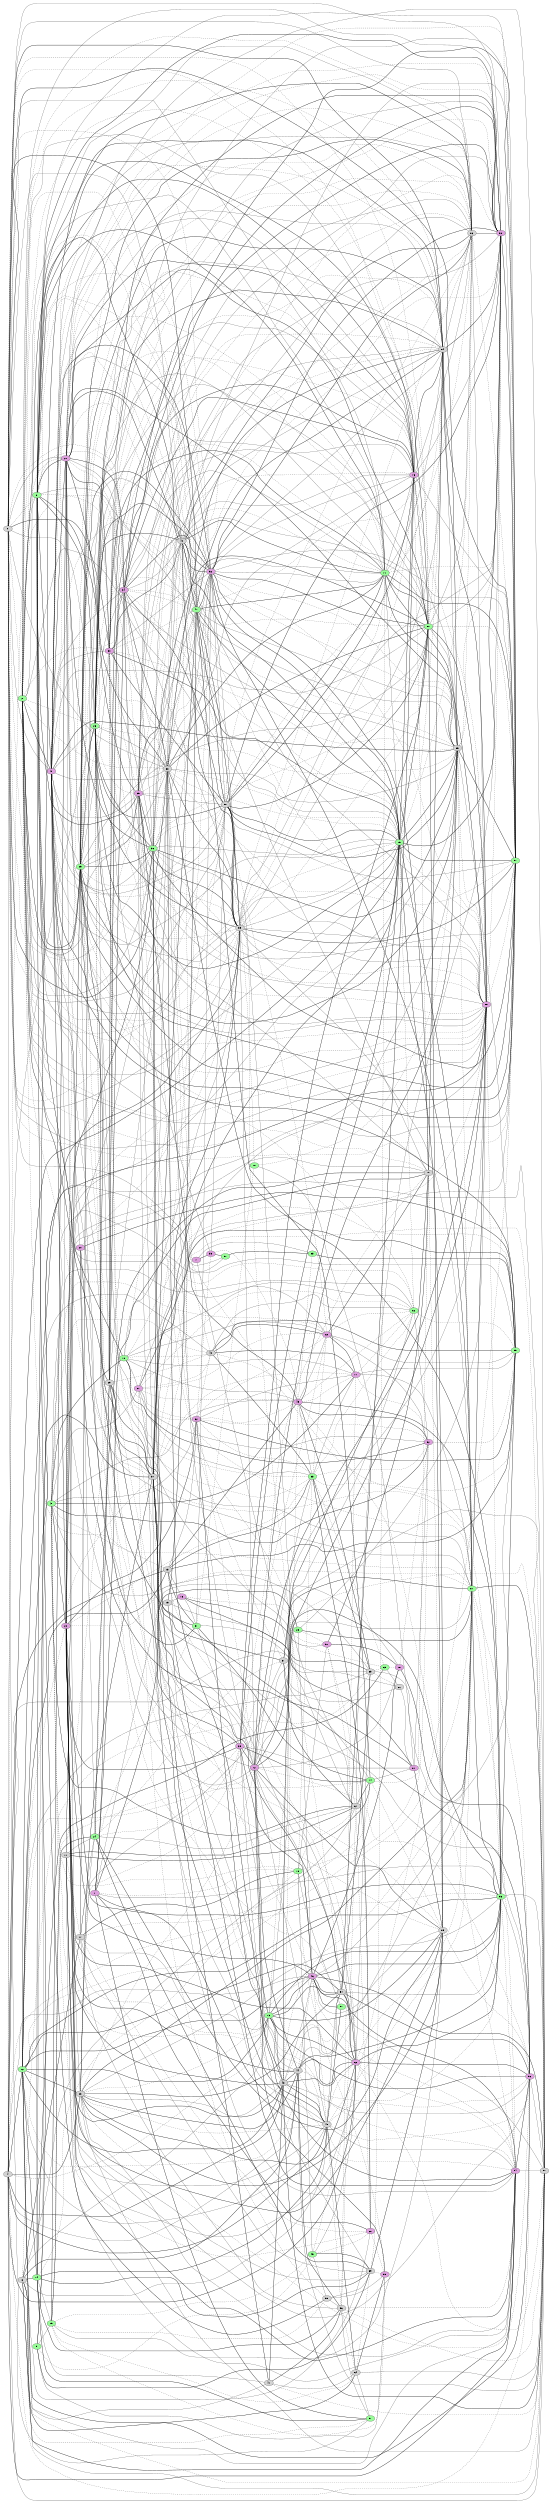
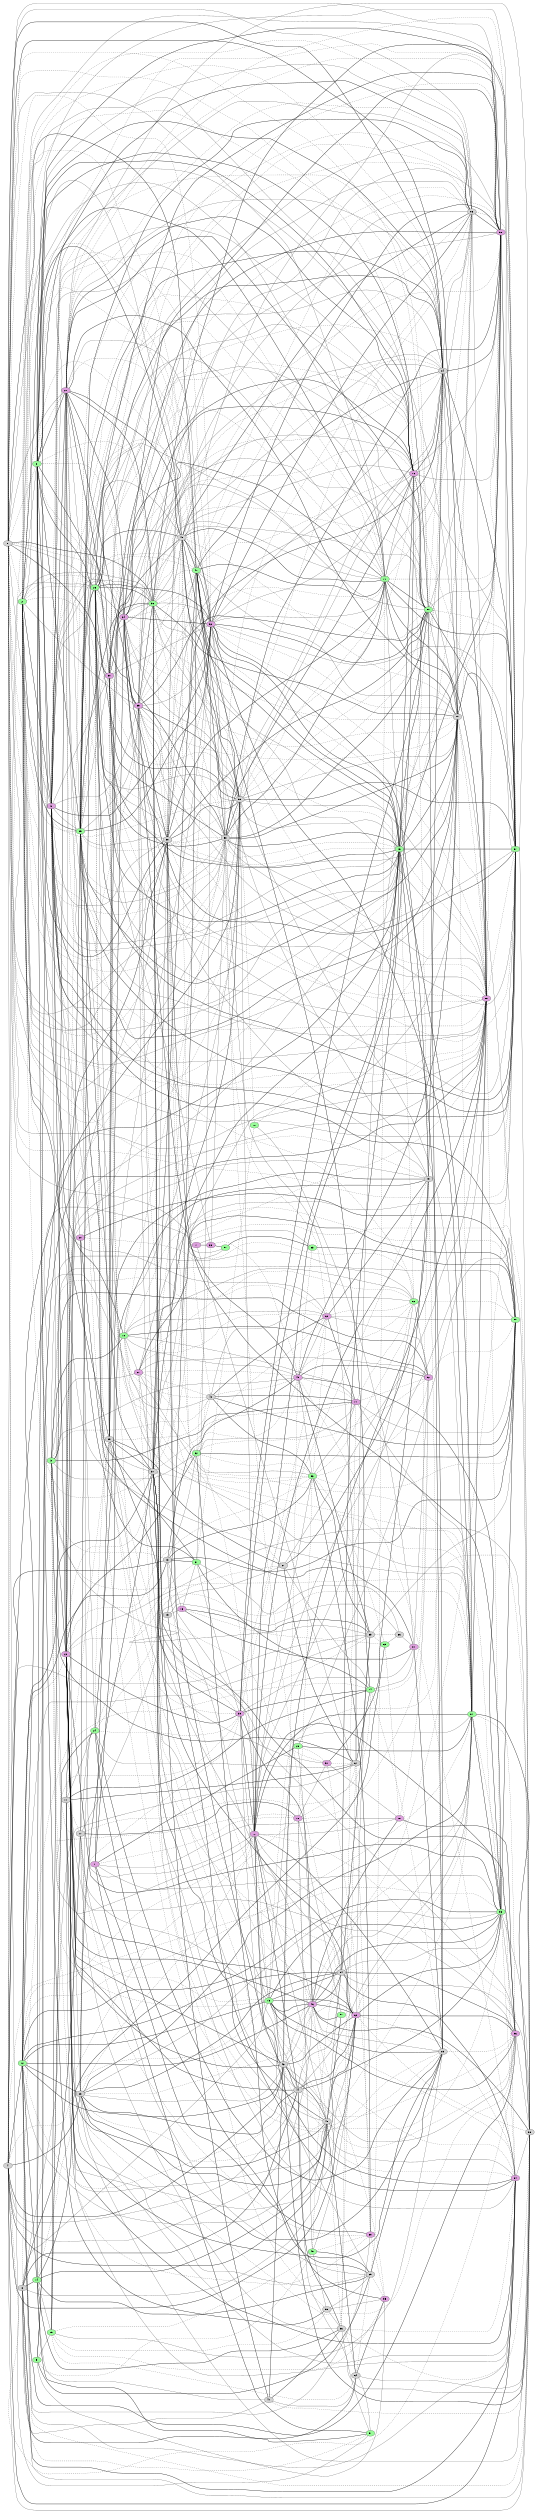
(196, 1419) -> (196, 1453)
(364, 1648) -> (365, 1792)
(298, 1871) -> (298, 1818)
(215, 2002) -> (73, 2075)
(523, 2124) -> none
